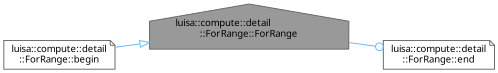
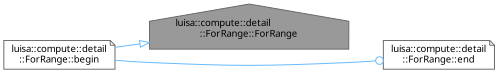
(362, 44) -> (245, 65)
